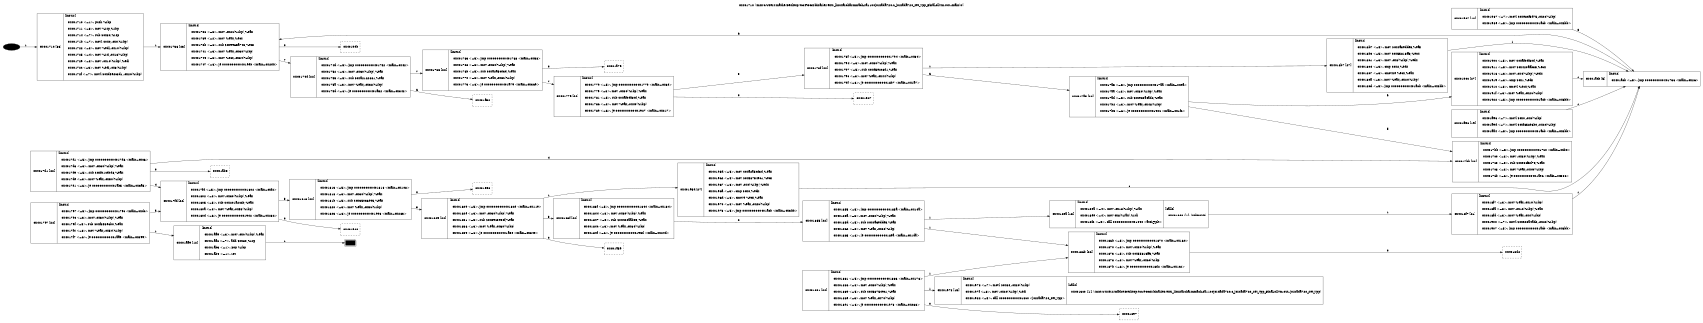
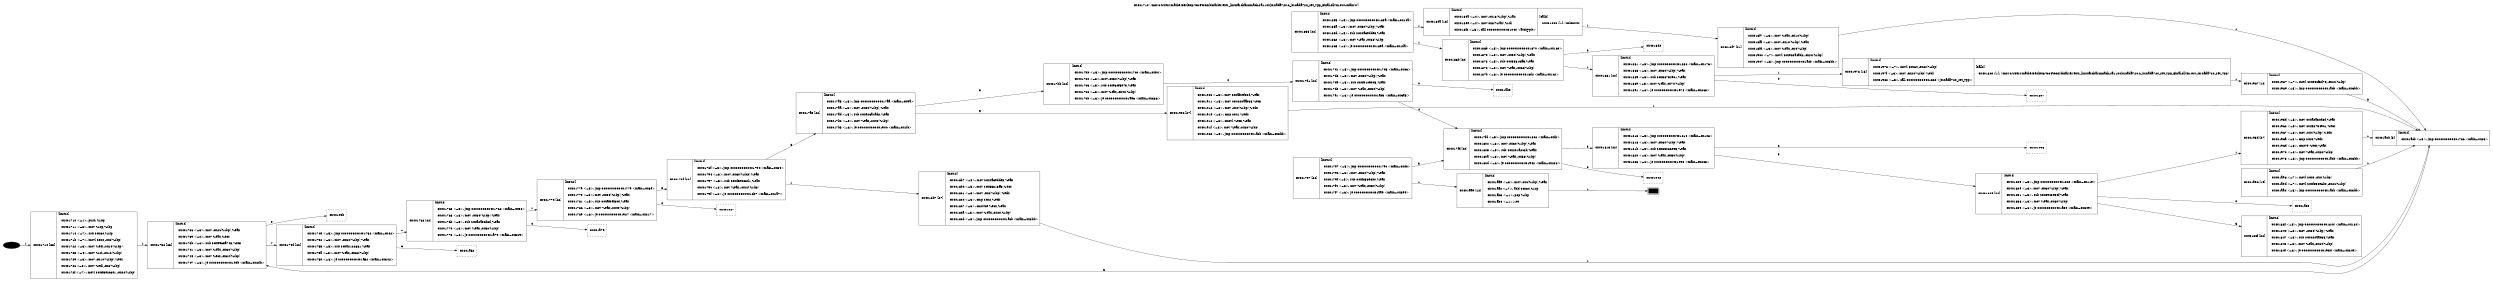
none -> (2235, 81)
(800, 160) -> (1227, 83)
(737, 222) -> none
(995, 266) -> (1577, 68)
